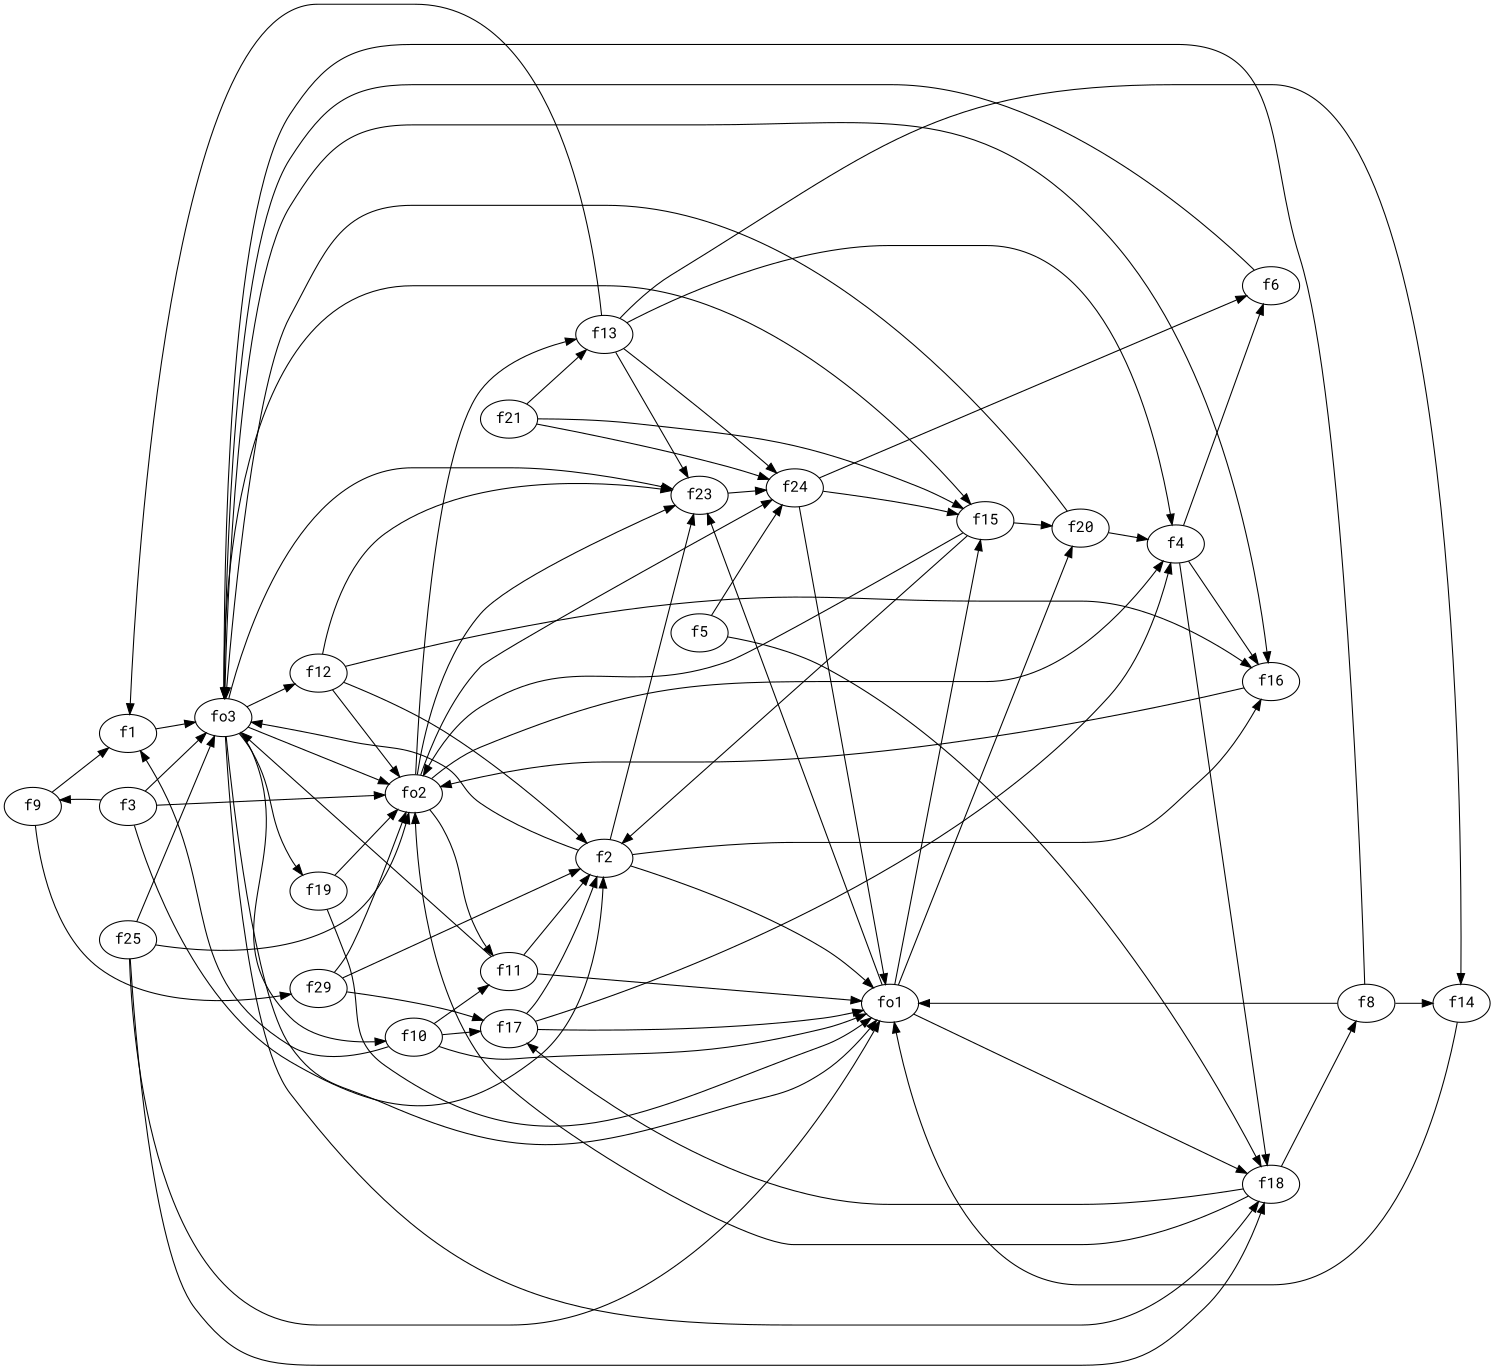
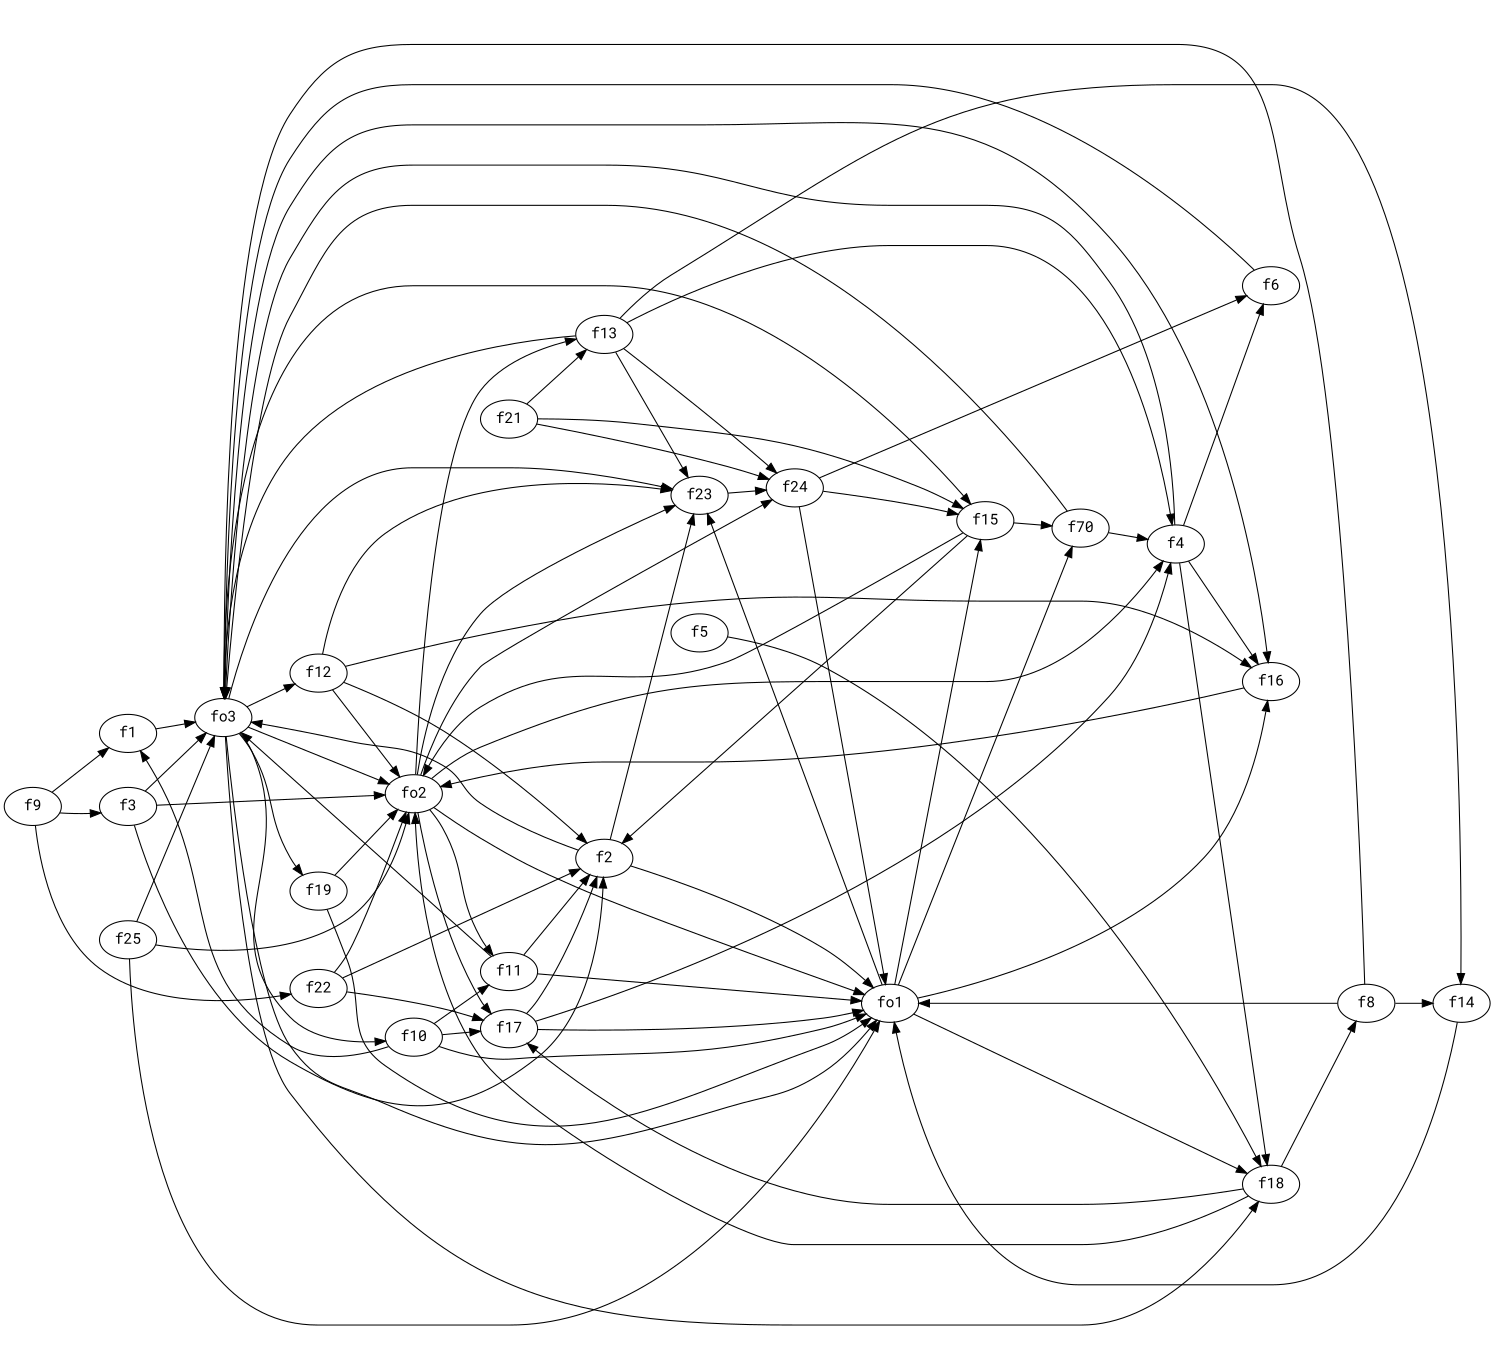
(228, 93) -> (314, 428)
none -> (605, 165)
(1081, 528) -> (1081, 528)
(744, 565) -> none
(86, 799) -> (75, 814)
(972, 842) -> (1141, 909)
none -> (438, 898)
none -> (638, 912)
(319, 988) -> (319, 988)
(575, 1365) -> none
